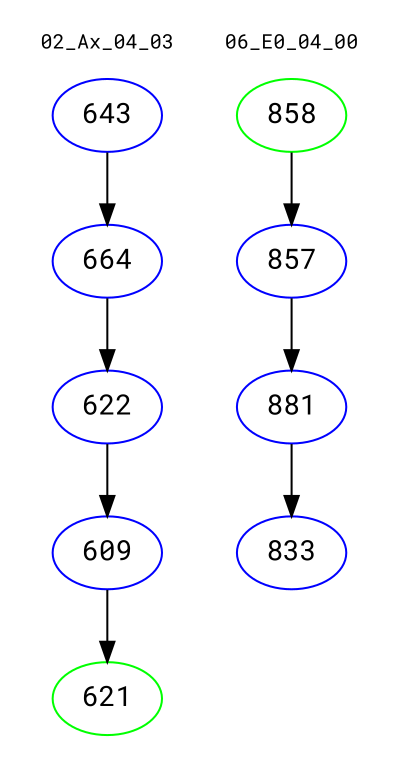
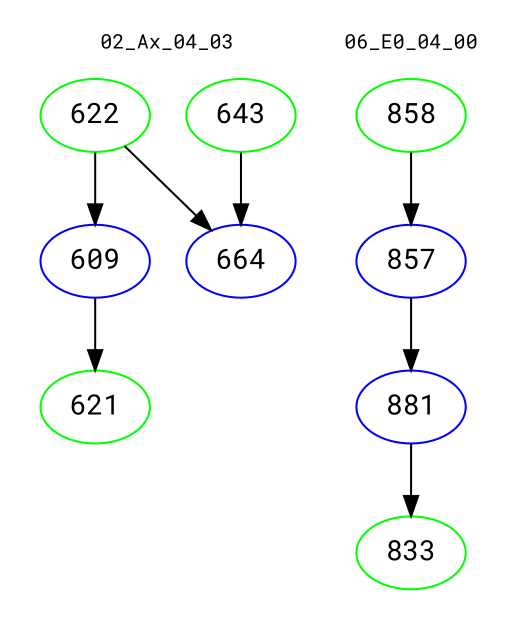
(107, 115) -> (241, 115)
(107, 324) -> (161, 181)
(107, 407) -> (95, 115)
(292, 553) -> (411, 553)
